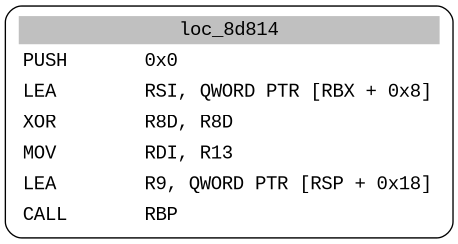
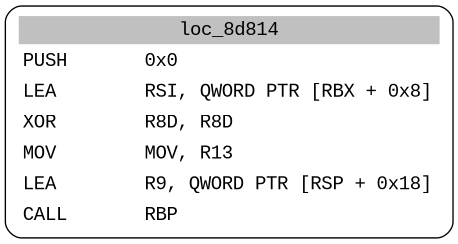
(128, 153) -> (128, 153)
